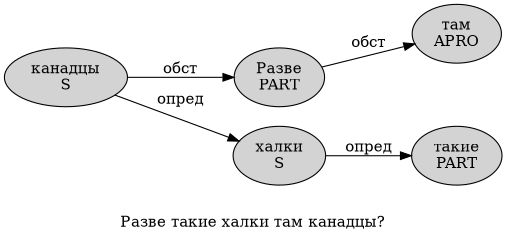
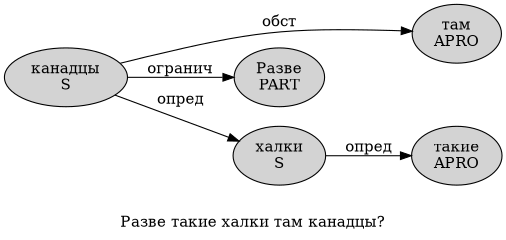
(363, 57) -> (259, 34)
(180, 69) -> (180, 69)
(457, 156) -> (457, 156)
